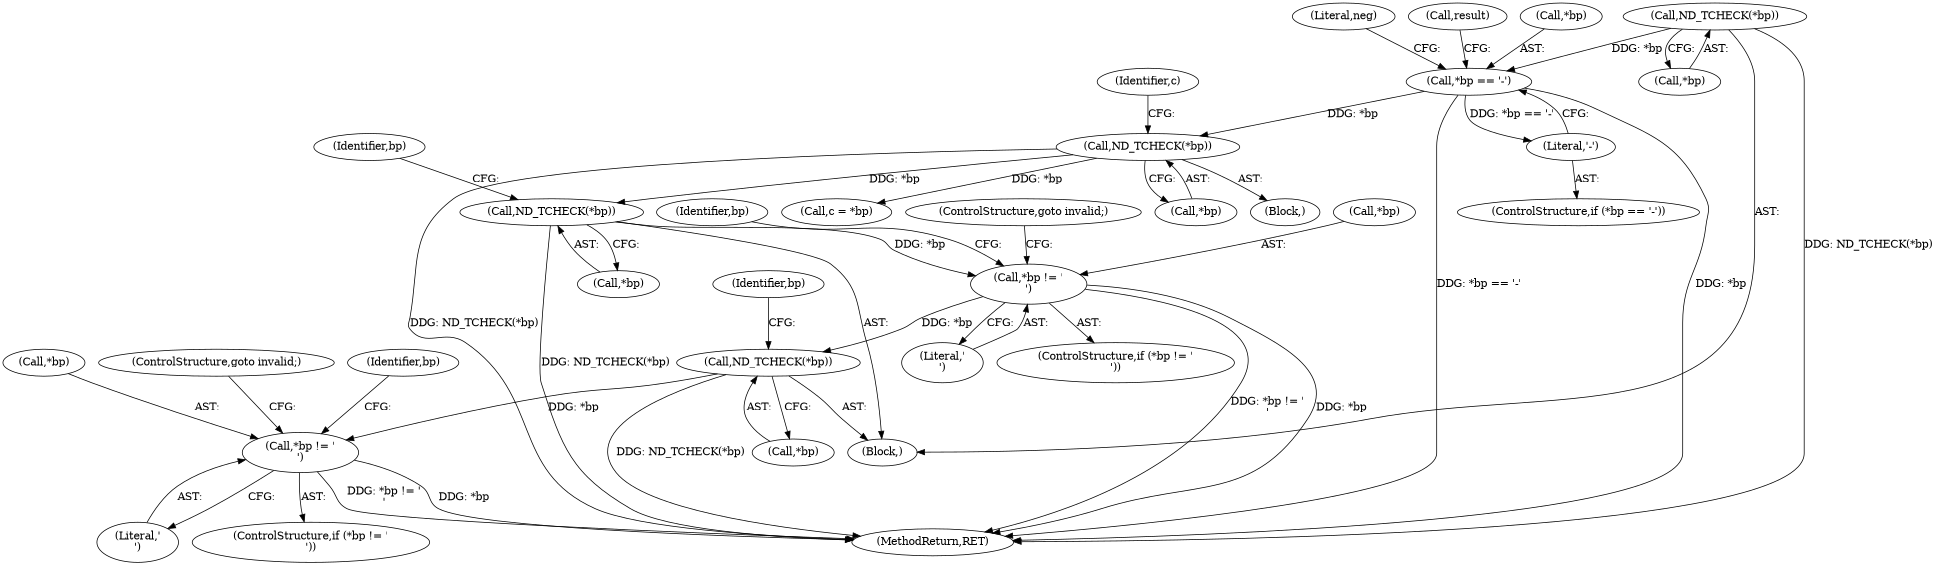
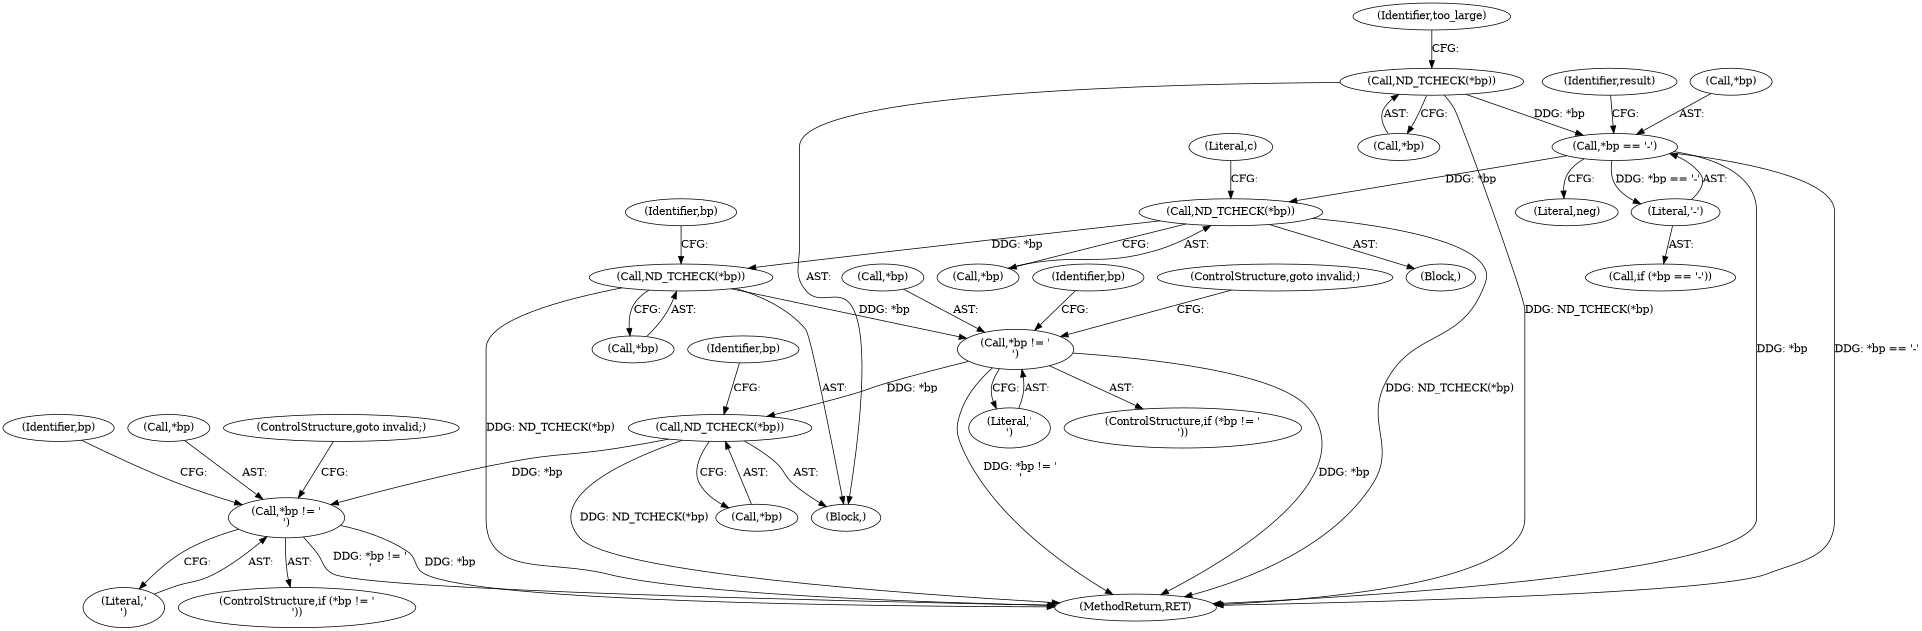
none -> (1432, 16)
(1458, 16) -> (1610, 82)
(1403, 47) -> (1569, 172)
(1148, 82) -> (1231, 147)
(1577, 114) -> (1717, 180)
(837, 212) -> none
(1578, 212) -> (1661, 278)
